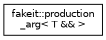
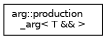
(53, 20) -> (53, 20)
